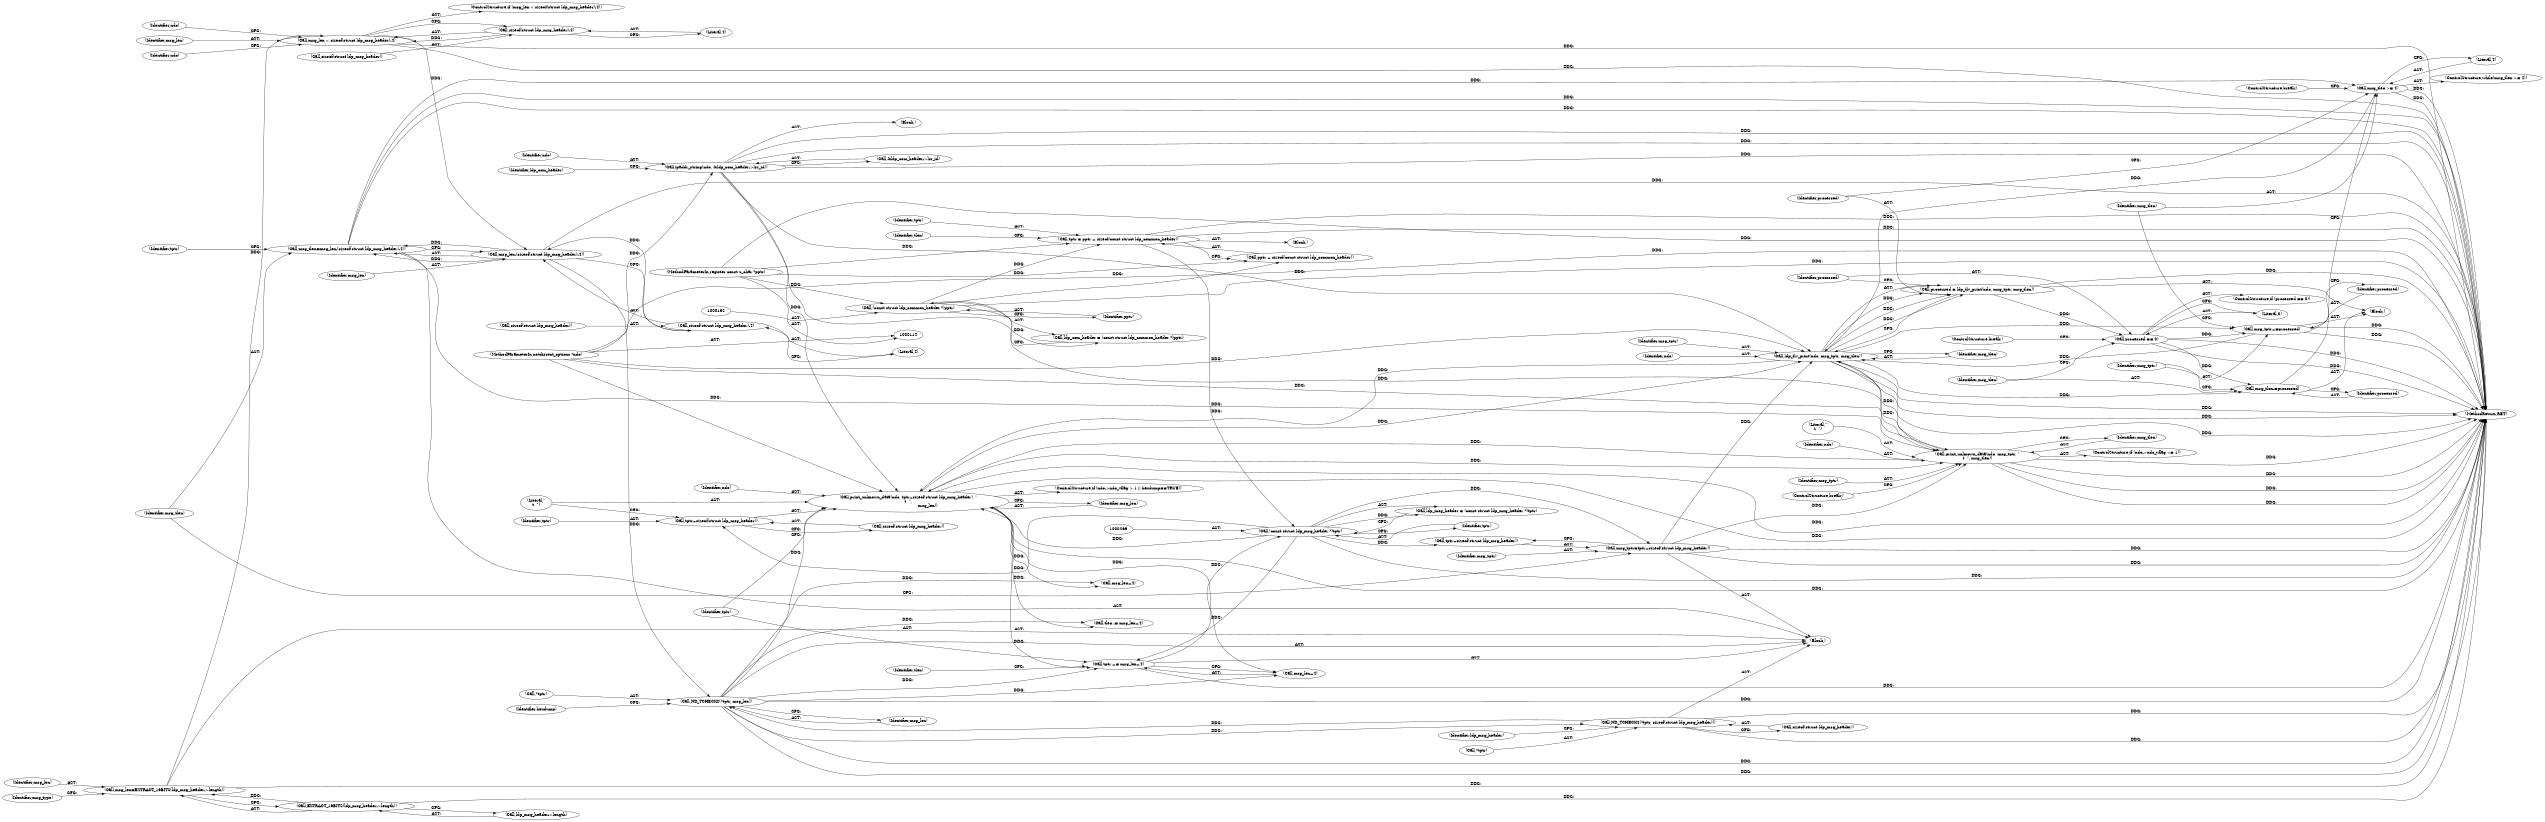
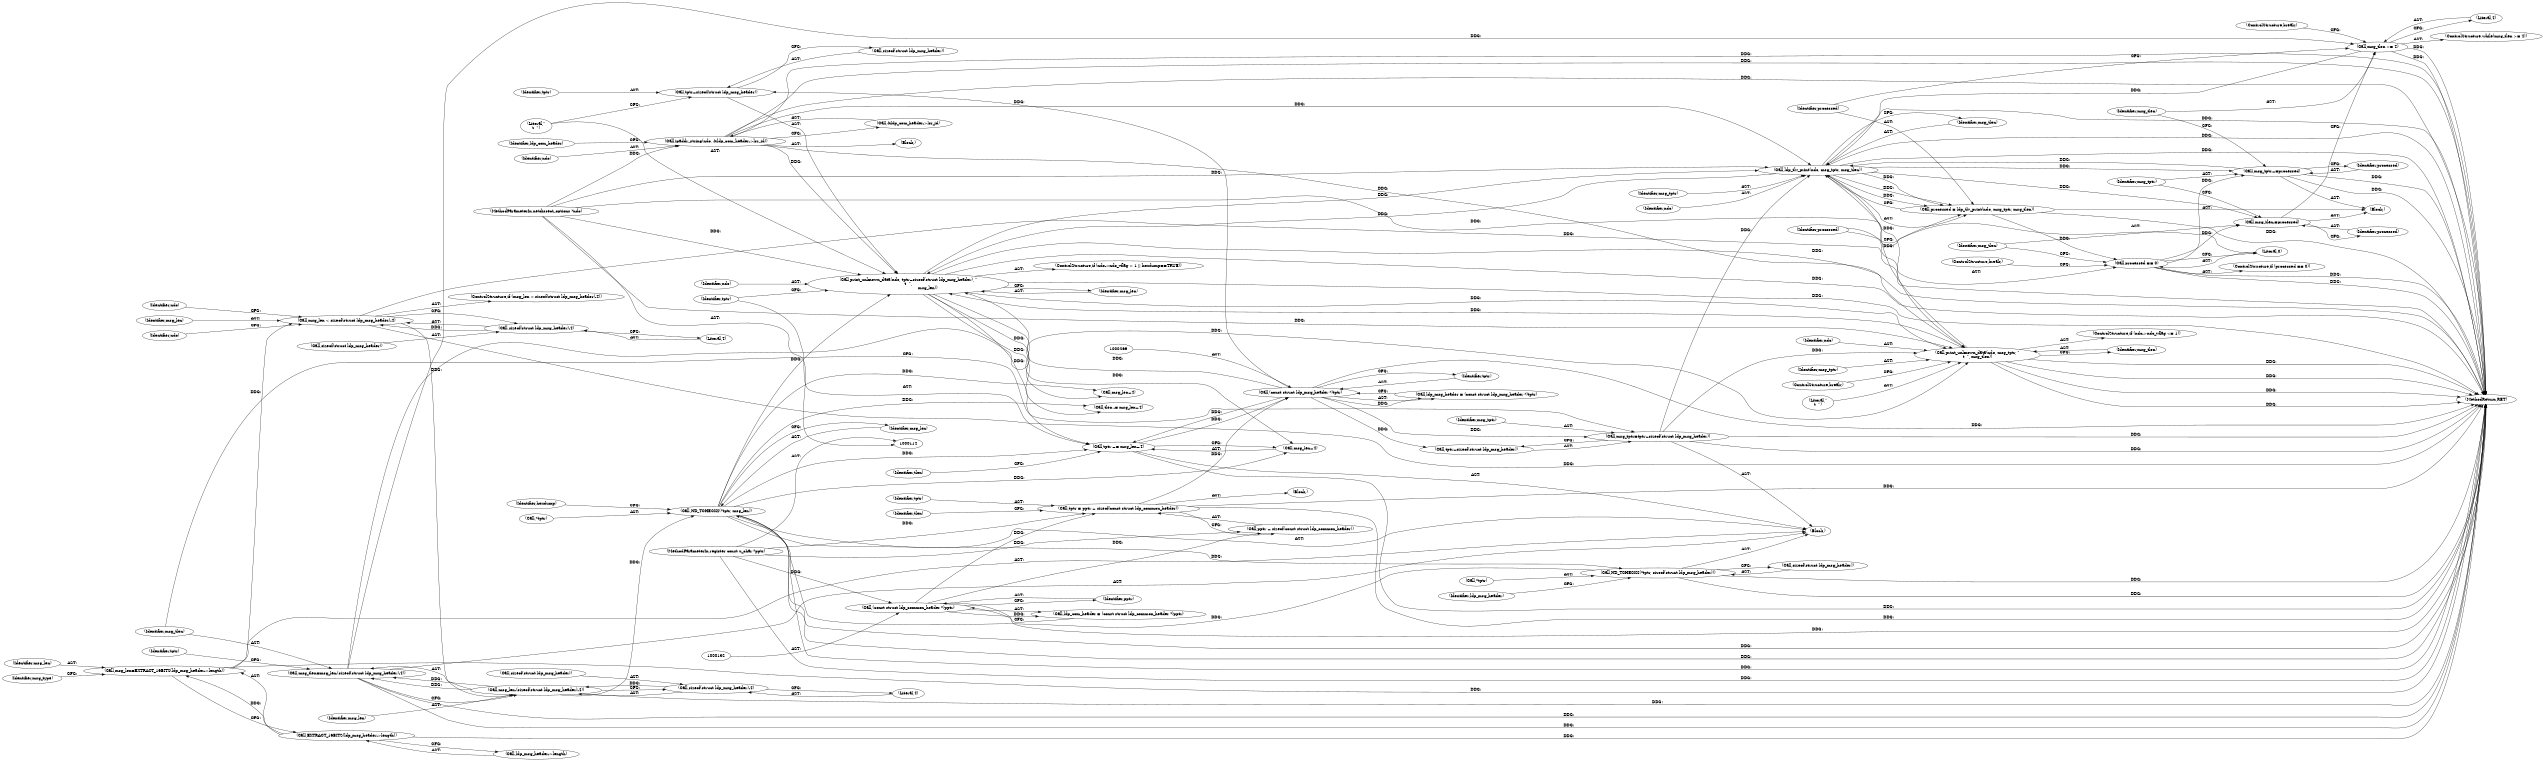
(1570, 258) -> (1427, 230)
